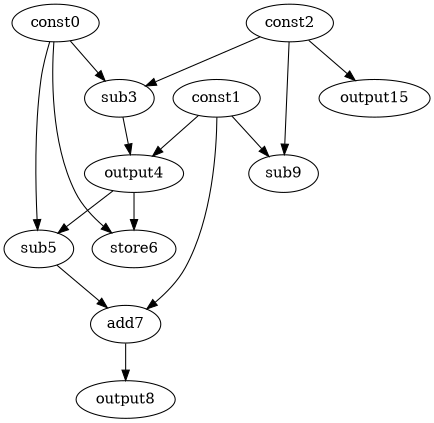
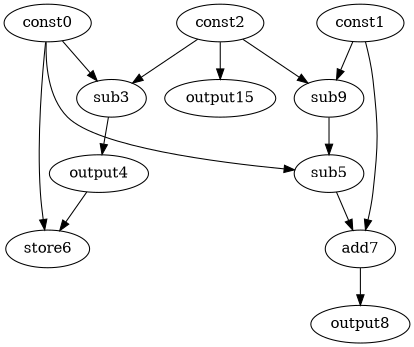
(180, 132) -> none
(93, 206) -> (329, 131)
